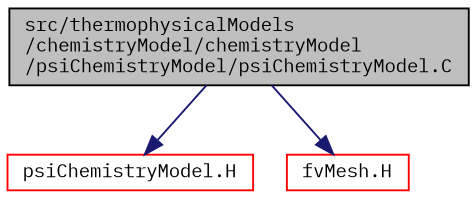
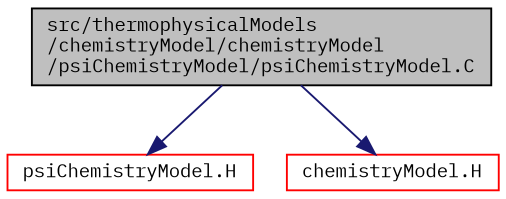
(348, 172) -> (393, 172)
